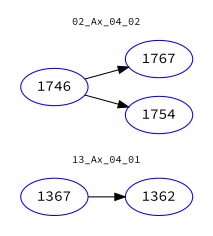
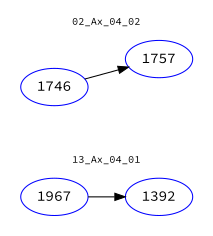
(159, 59) -> (159, 59)
(159, 115) -> none
(54, 197) -> (54, 197)
(159, 197) -> (159, 197)
